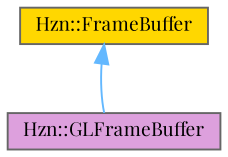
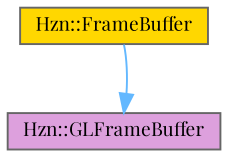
(101, 88) -> (127, 69)
